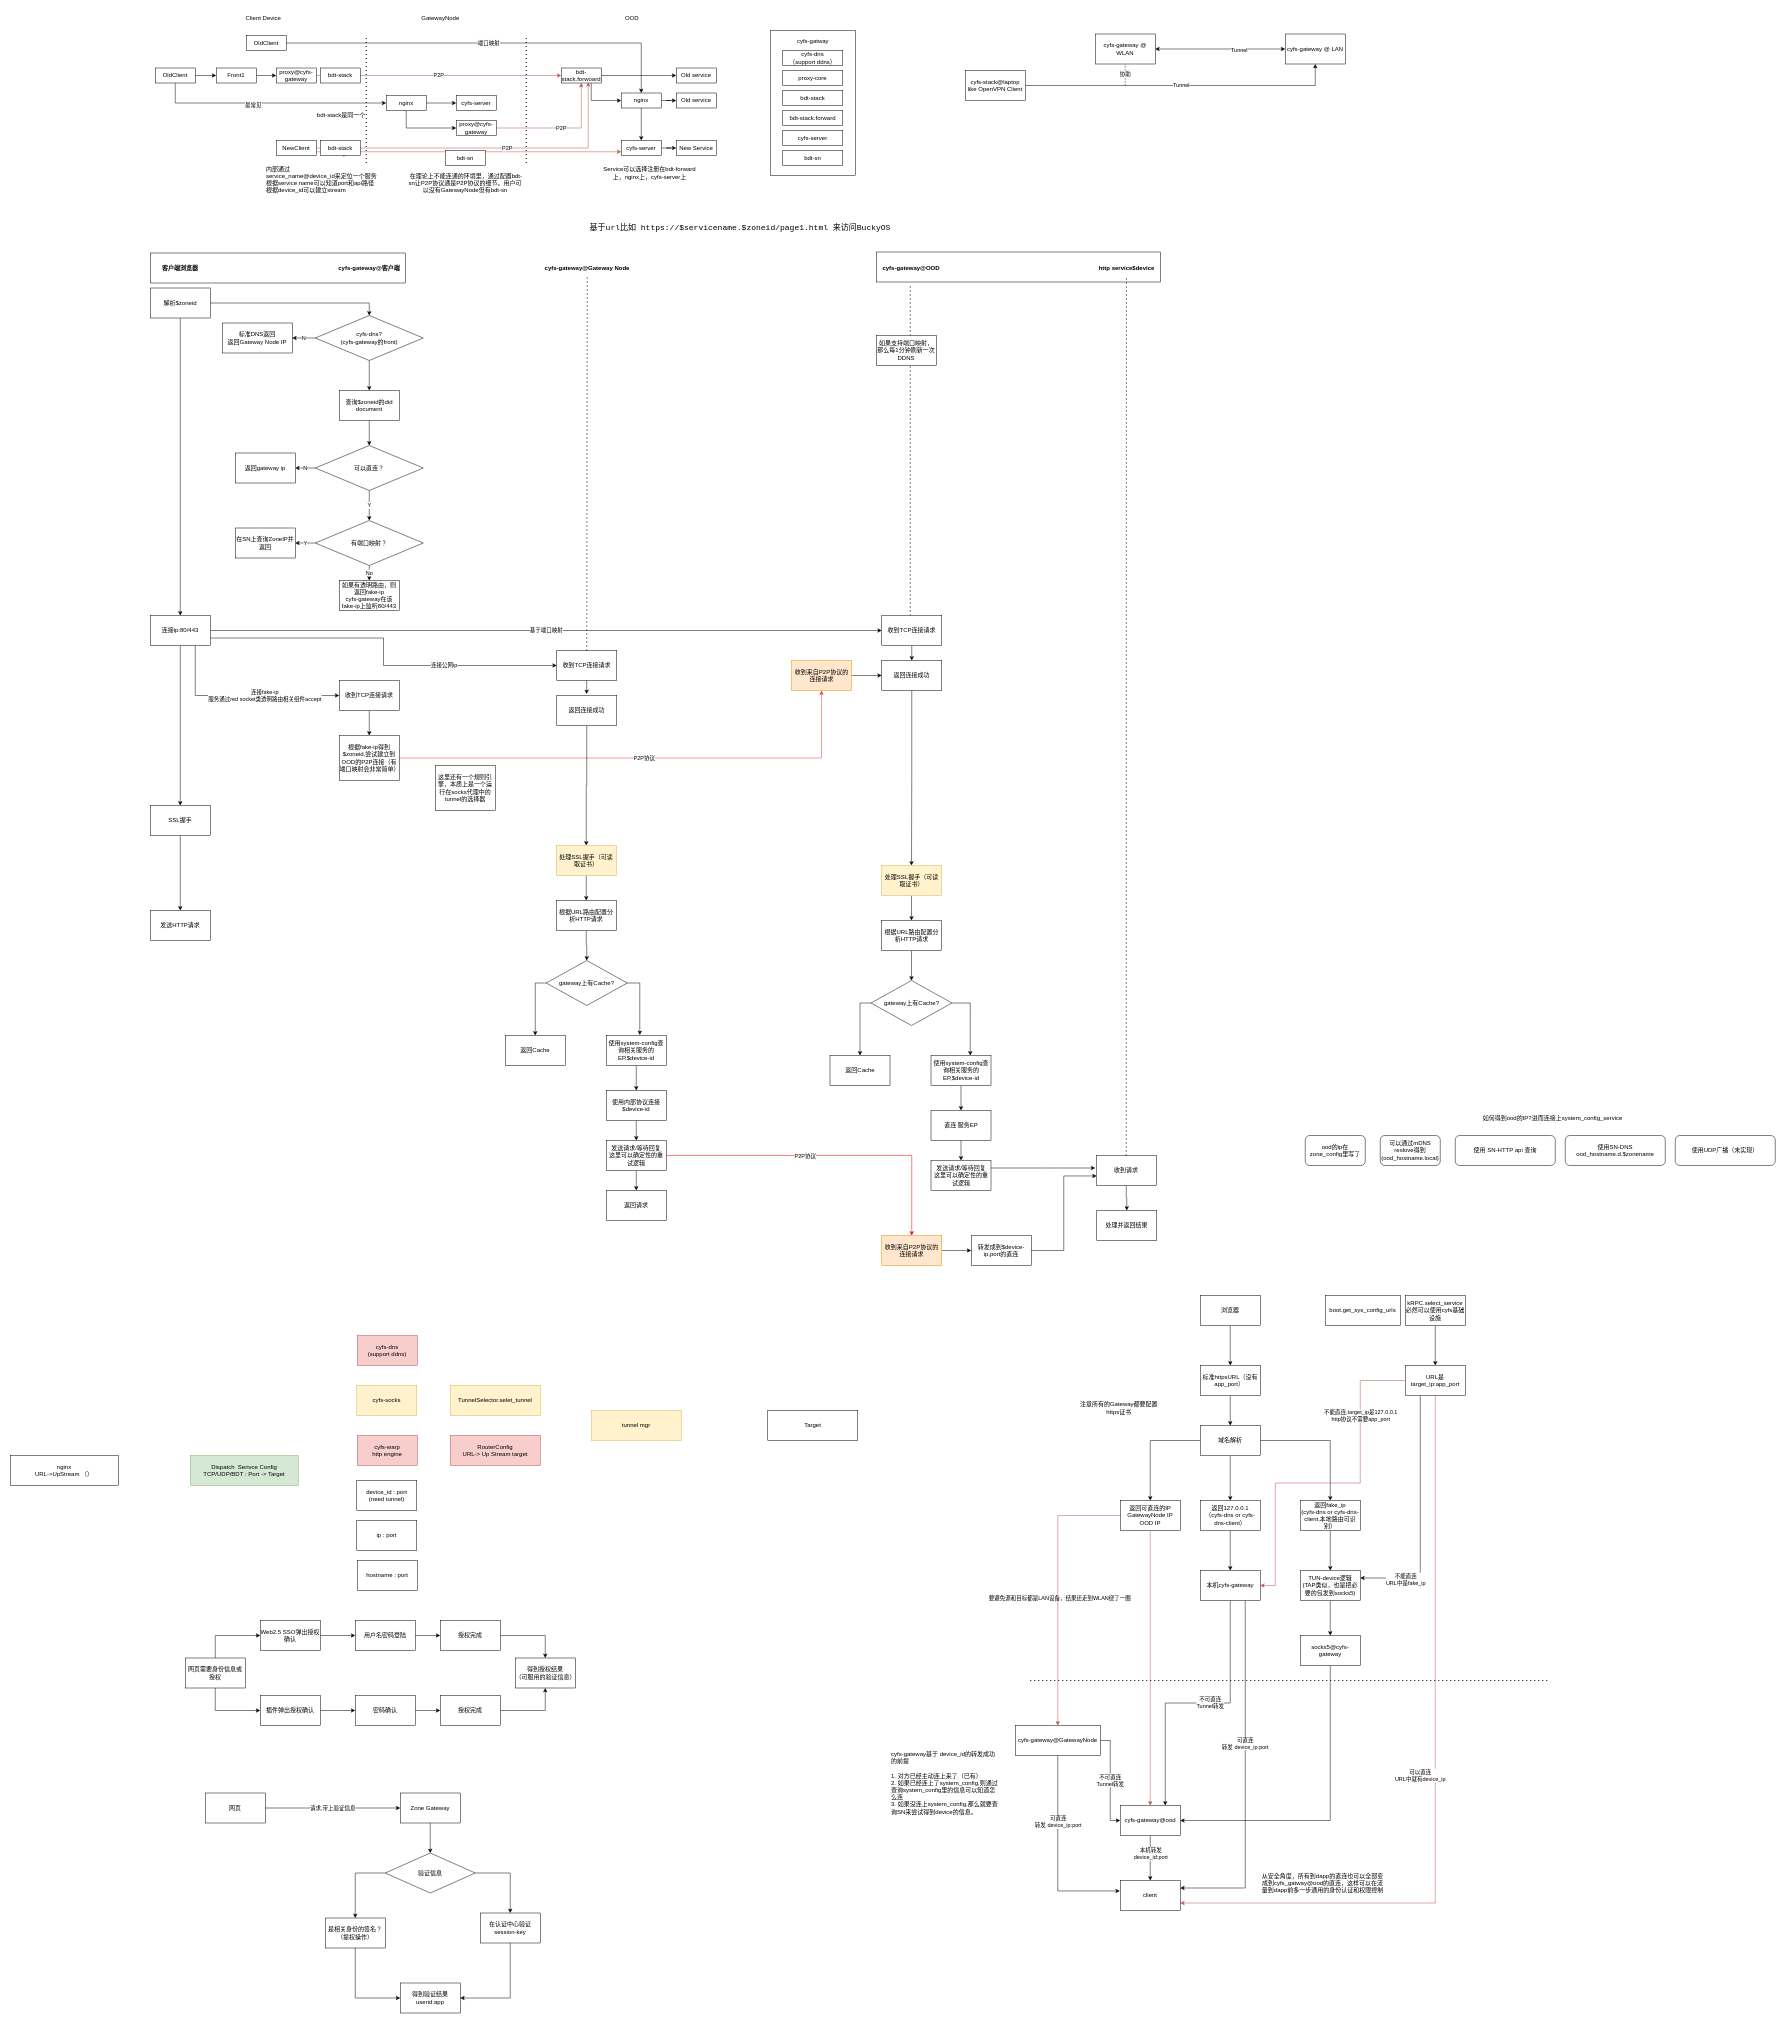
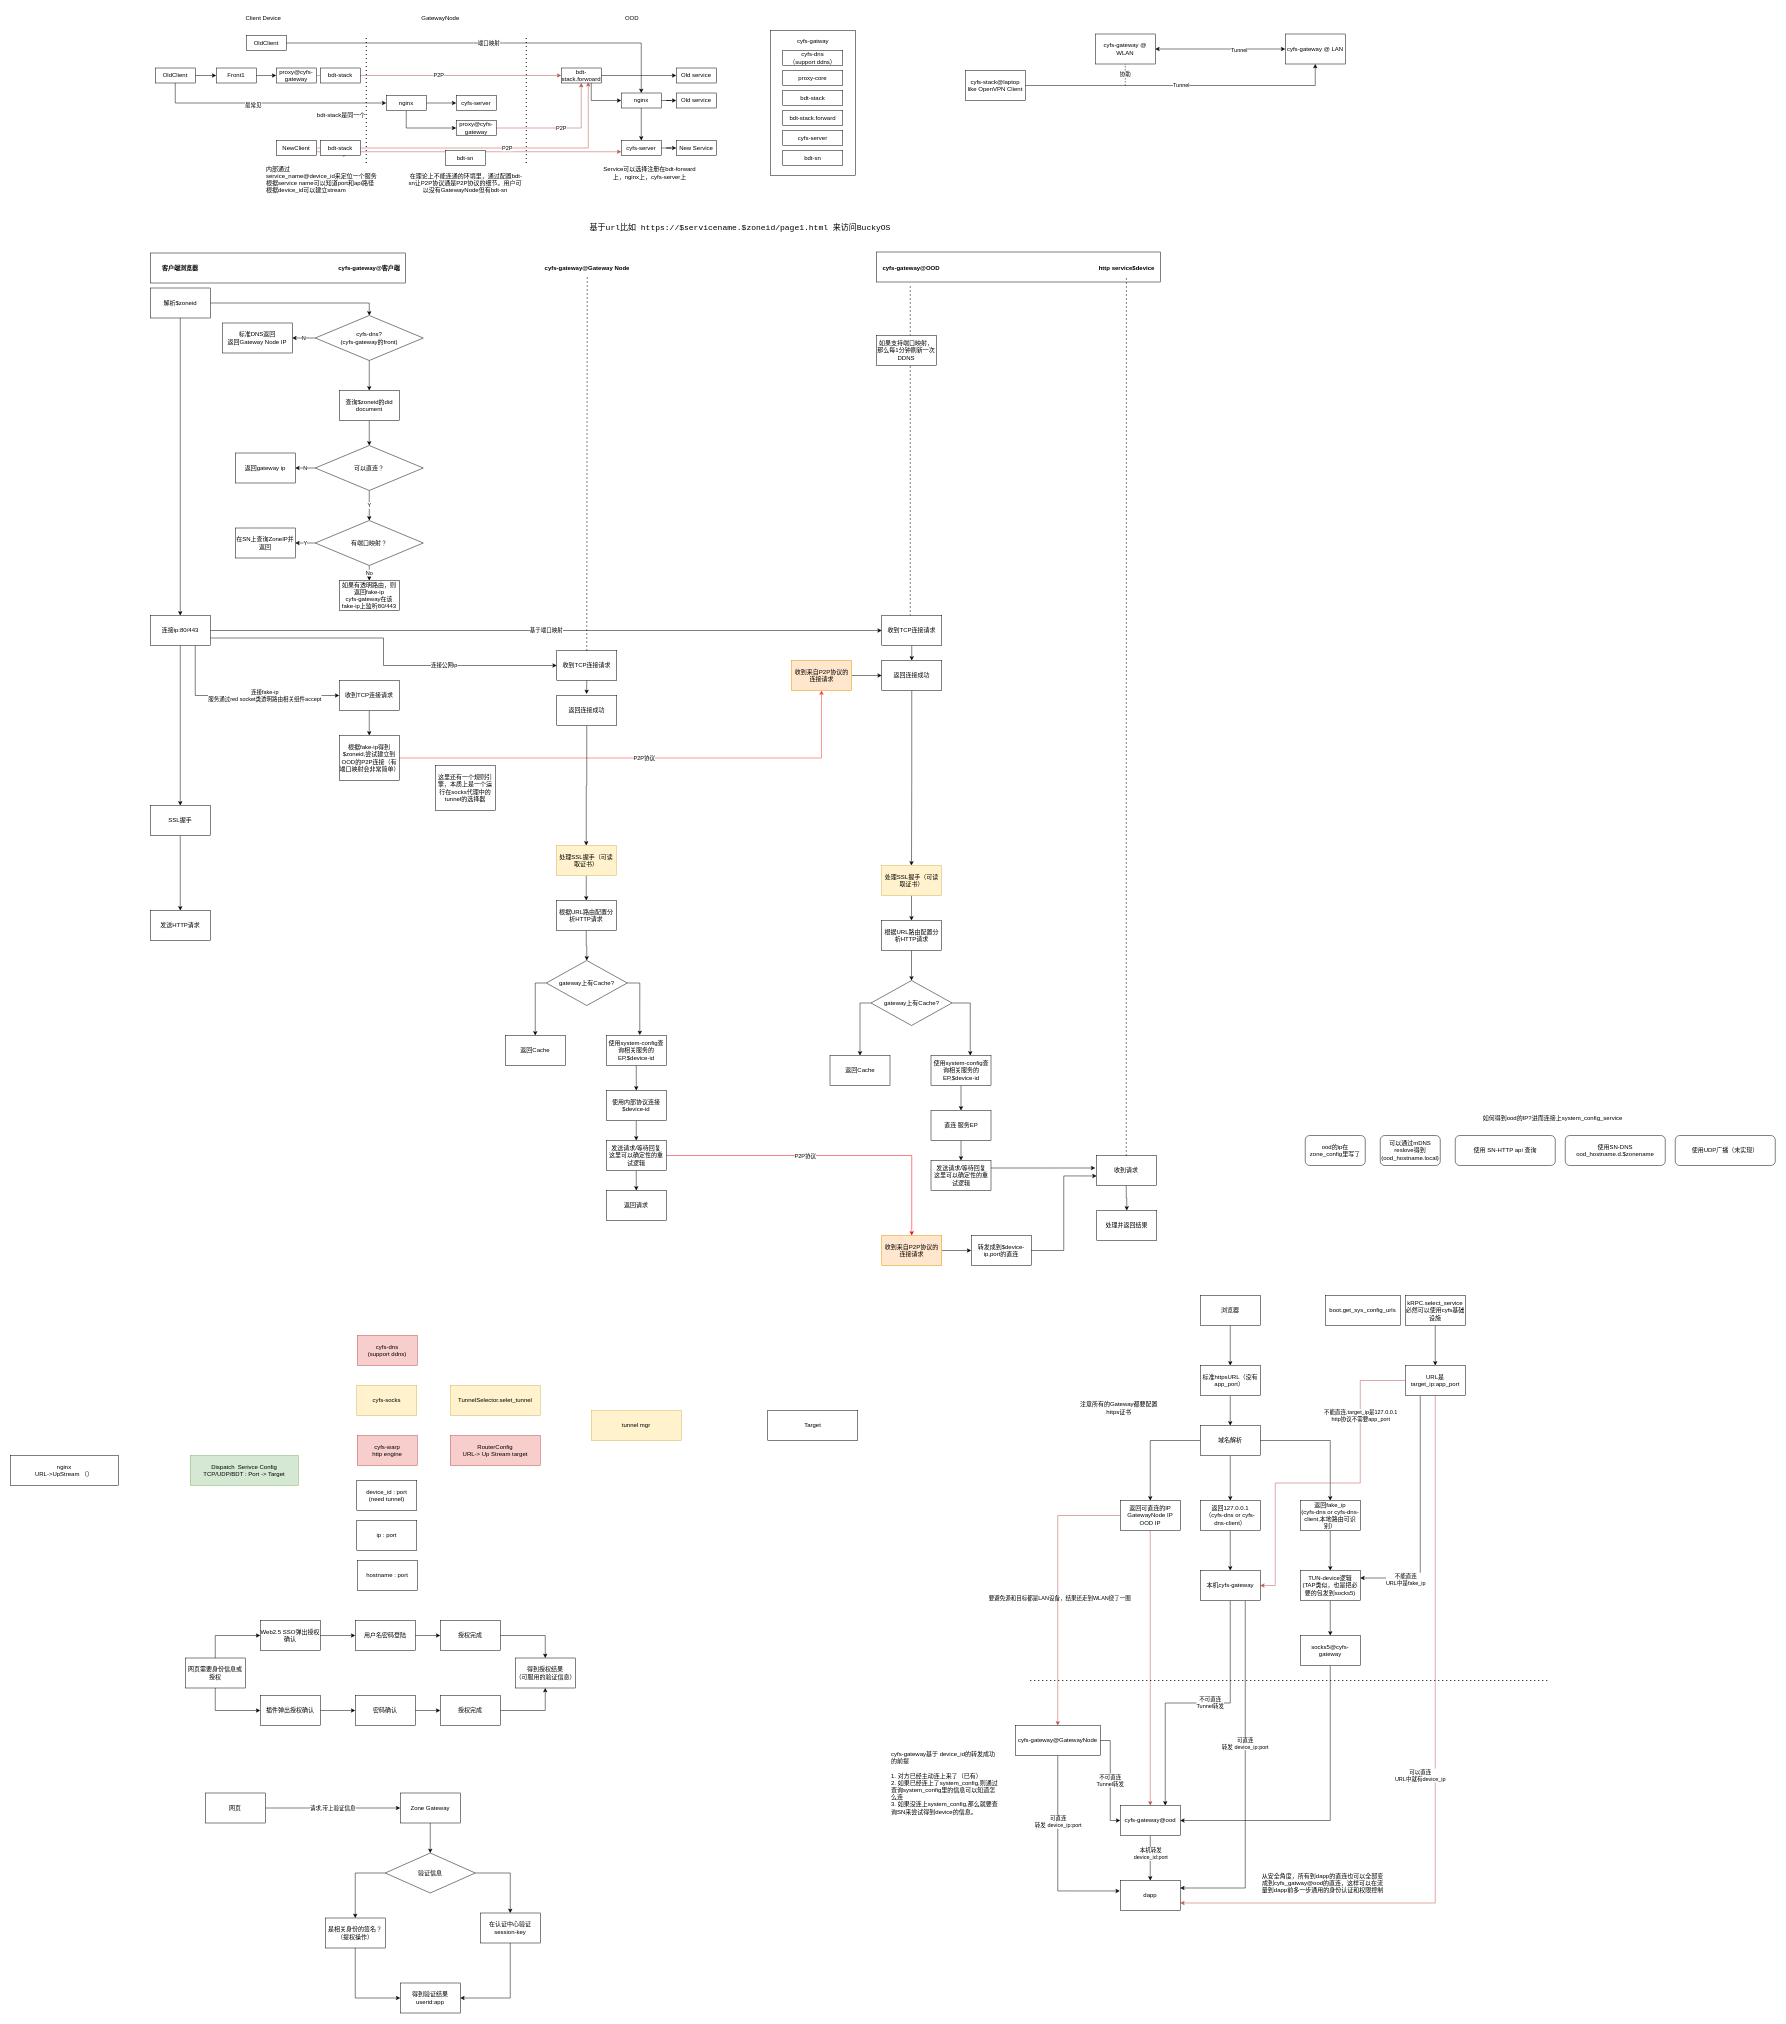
(1150, 1895) -> (1150, 1895)
